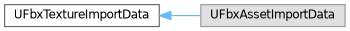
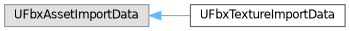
(186, 16) -> (176, 16)
